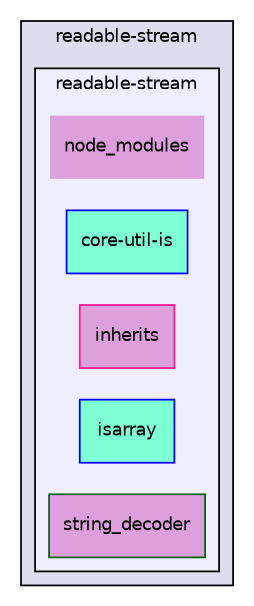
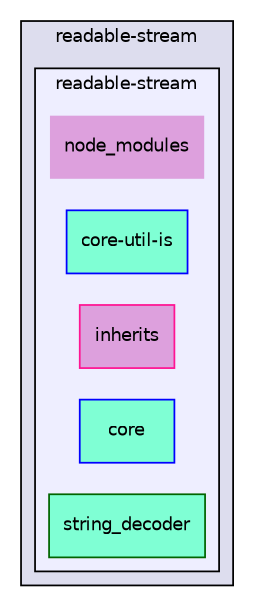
(127, 431) -> (127, 431)
(127, 526) -> (127, 526)
